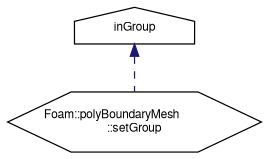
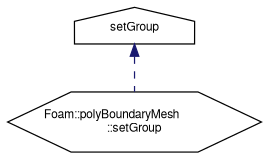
(135, 28) -> (135, 28)
